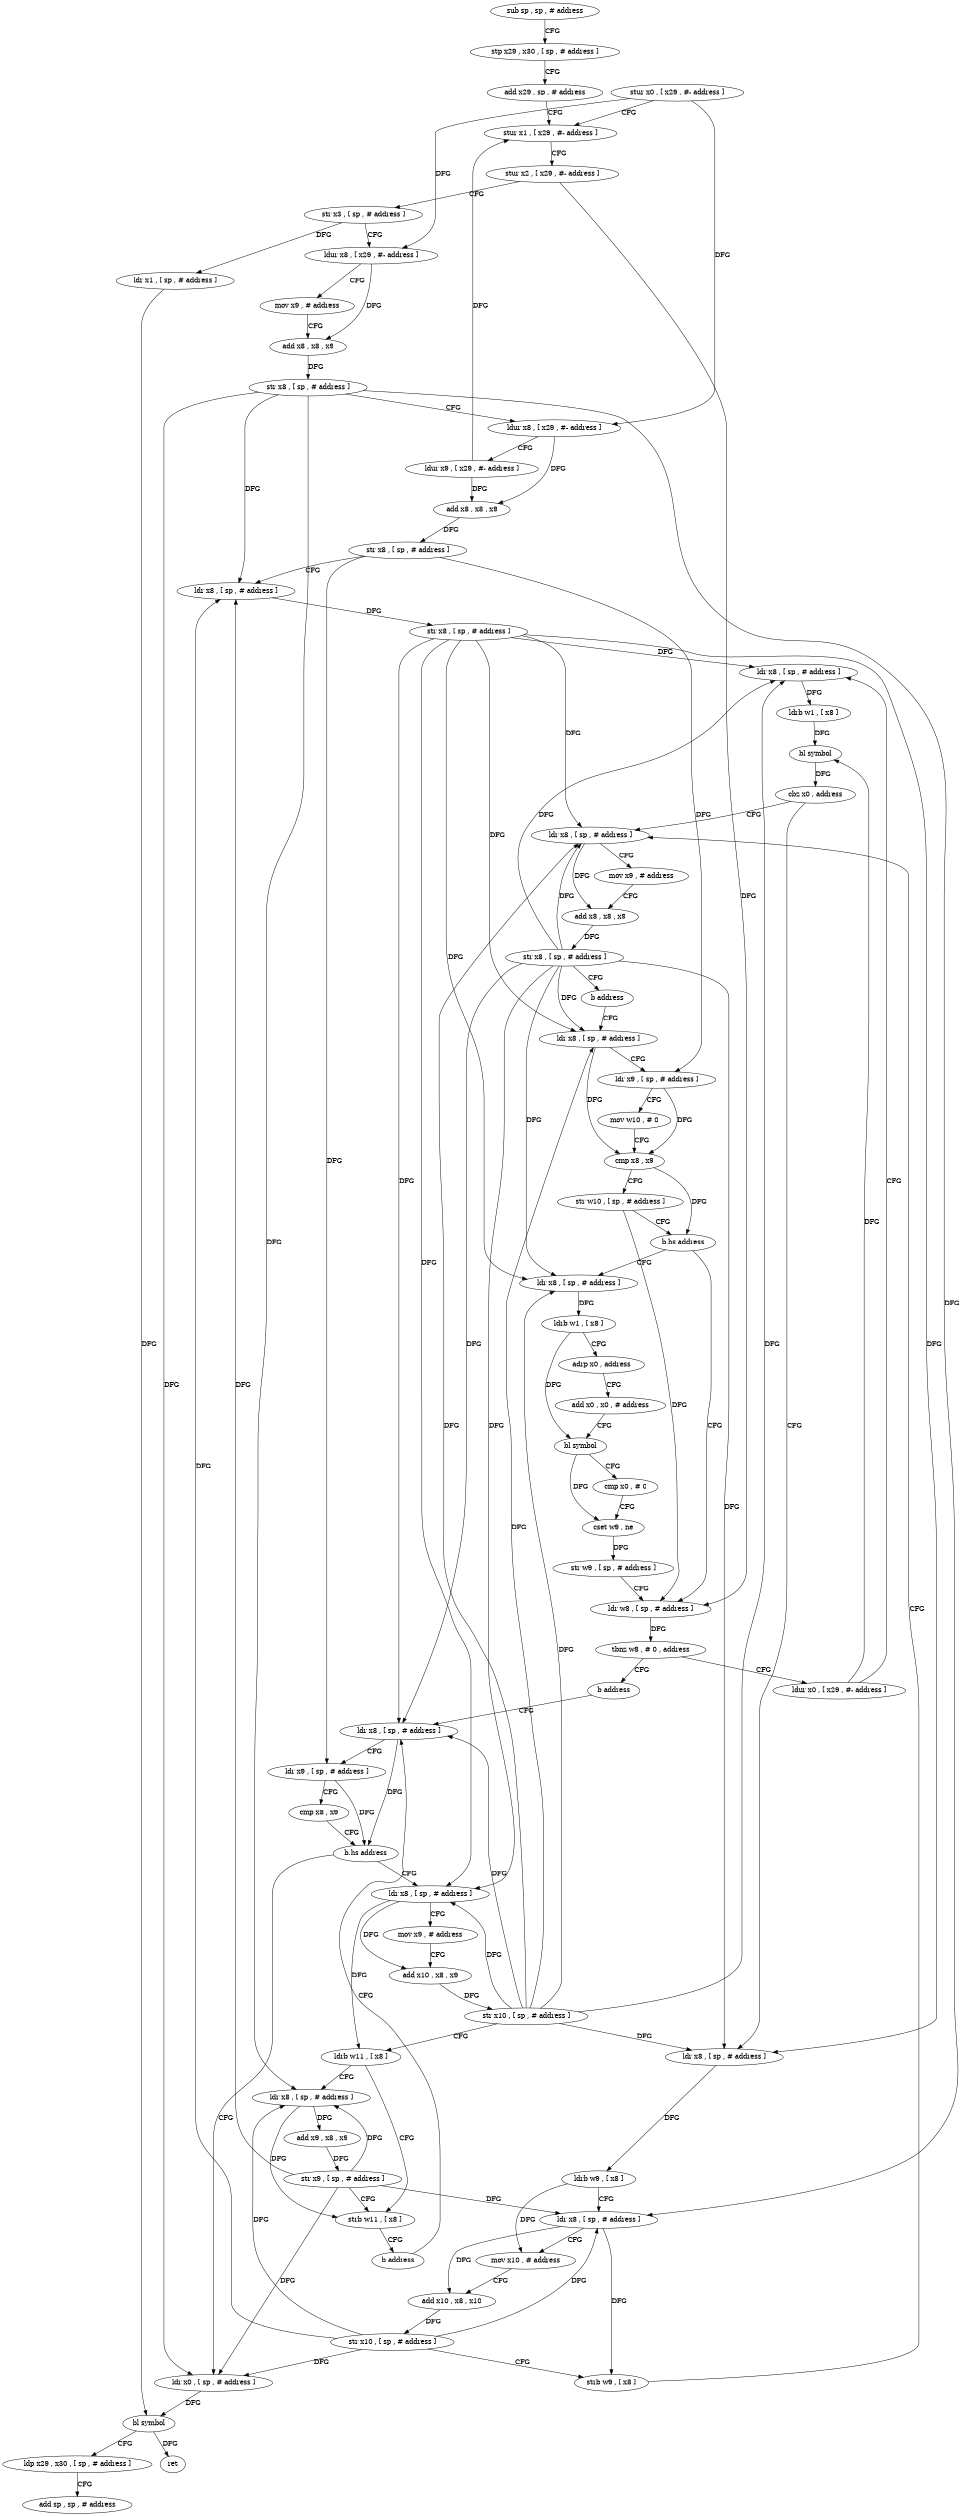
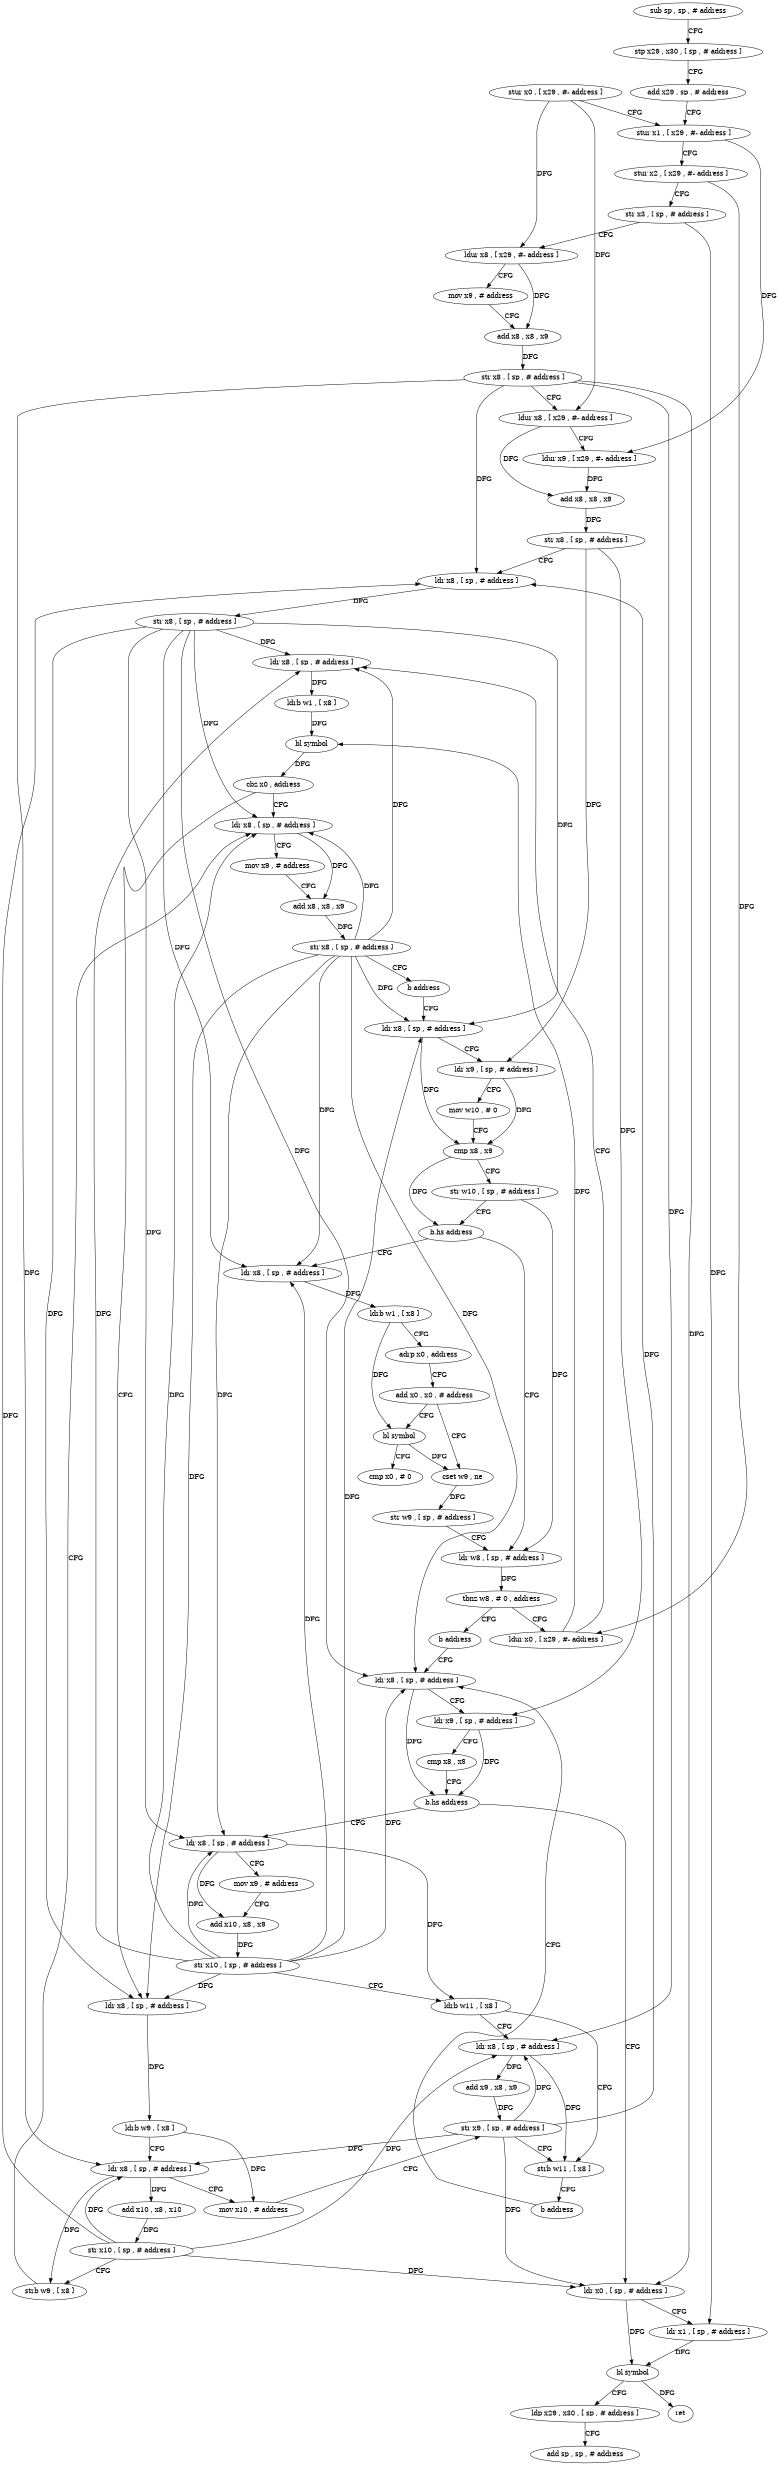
(473, 293) -> (763, 322)
(739, 877) -> (739, 938)
(620, 1505) -> (448, 1434)
(491, 2280) -> (376, 2170)
none -> (665, 2311)
